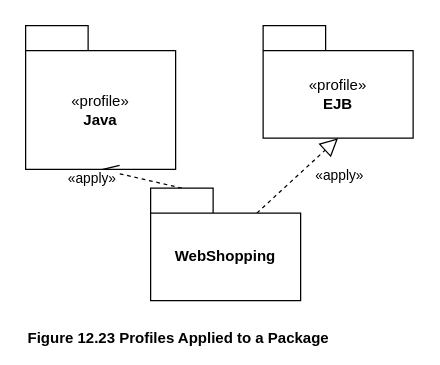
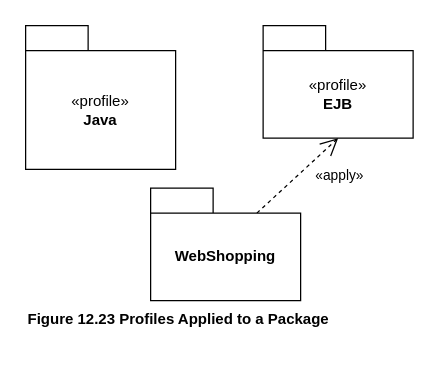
(324, 151) -> (330, 145)
(148, 180) -> none
(188, 338) -> (188, 319)
